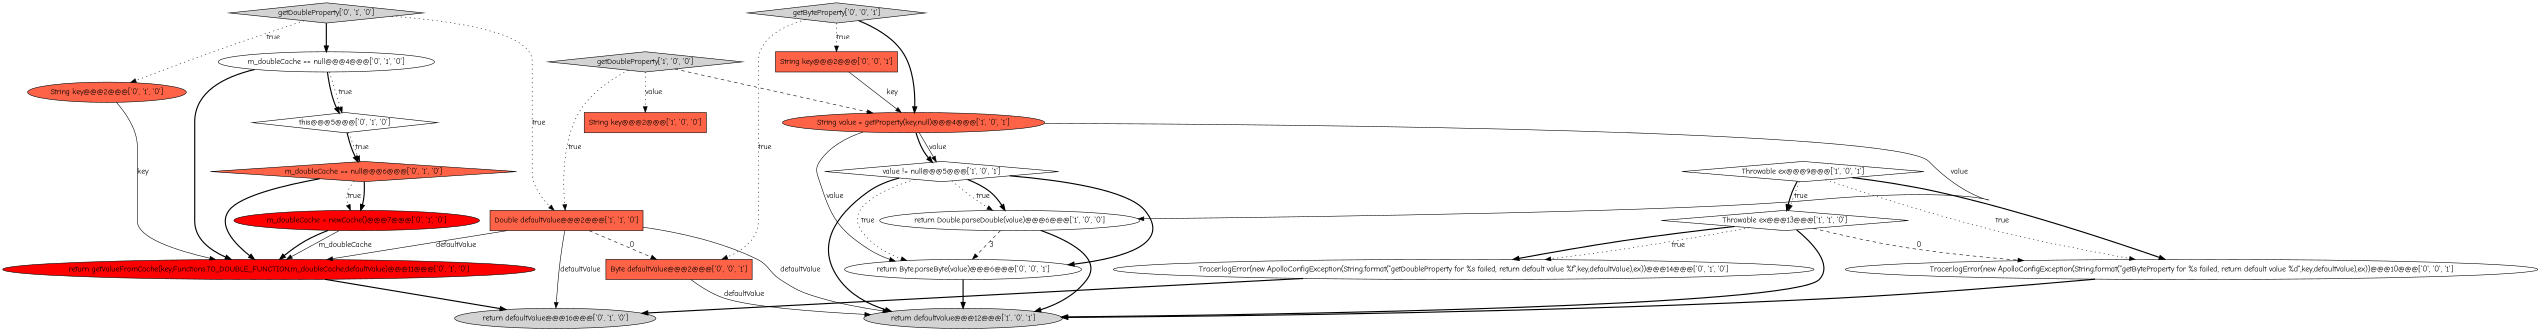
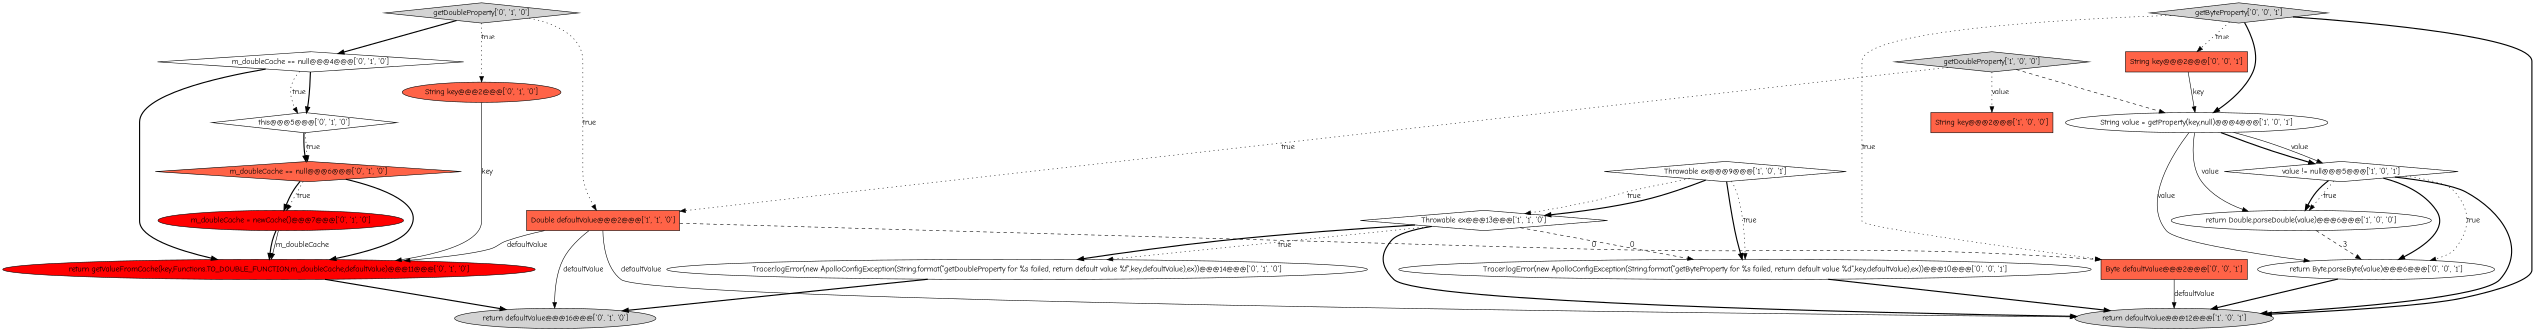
(326, 62) -> (311, 62)
(914, 123) -> (2197, 123)
(1091, 269) -> (2532, 177)
